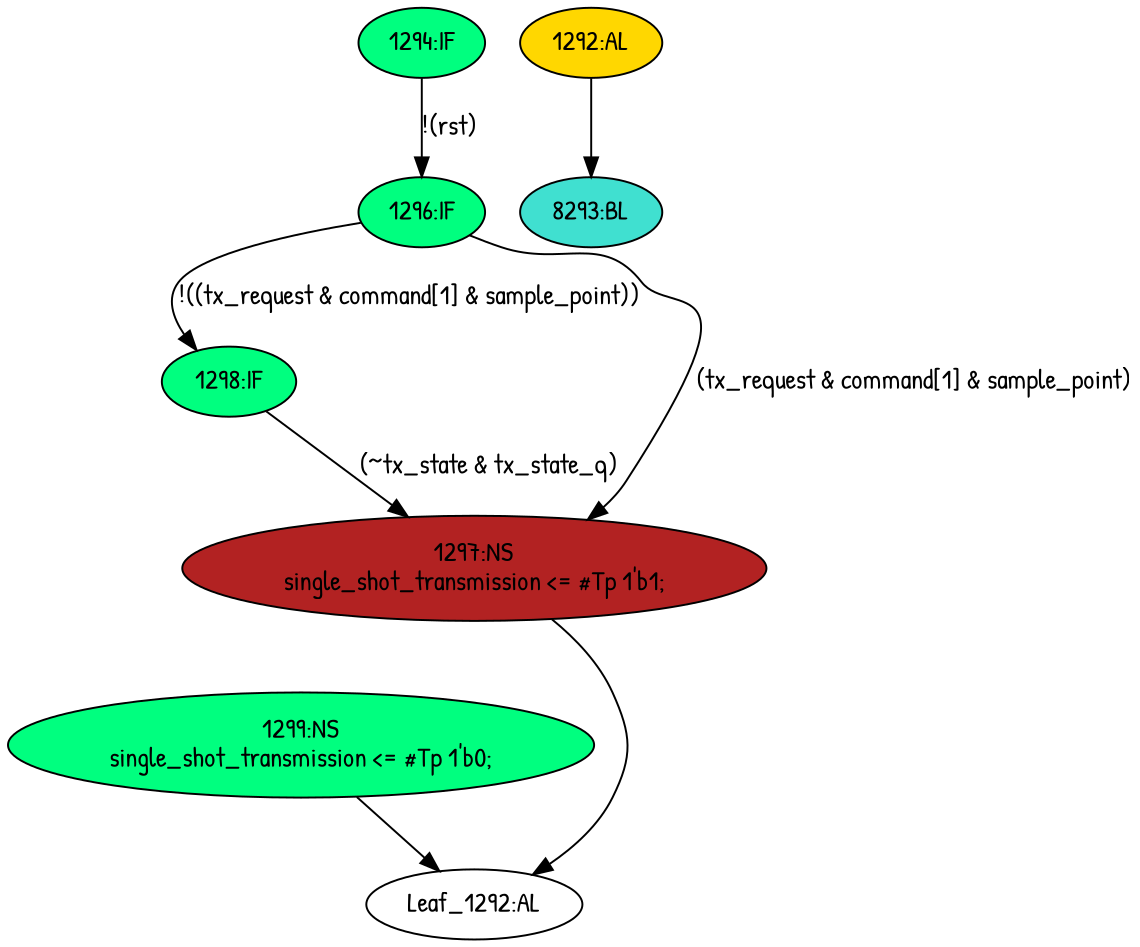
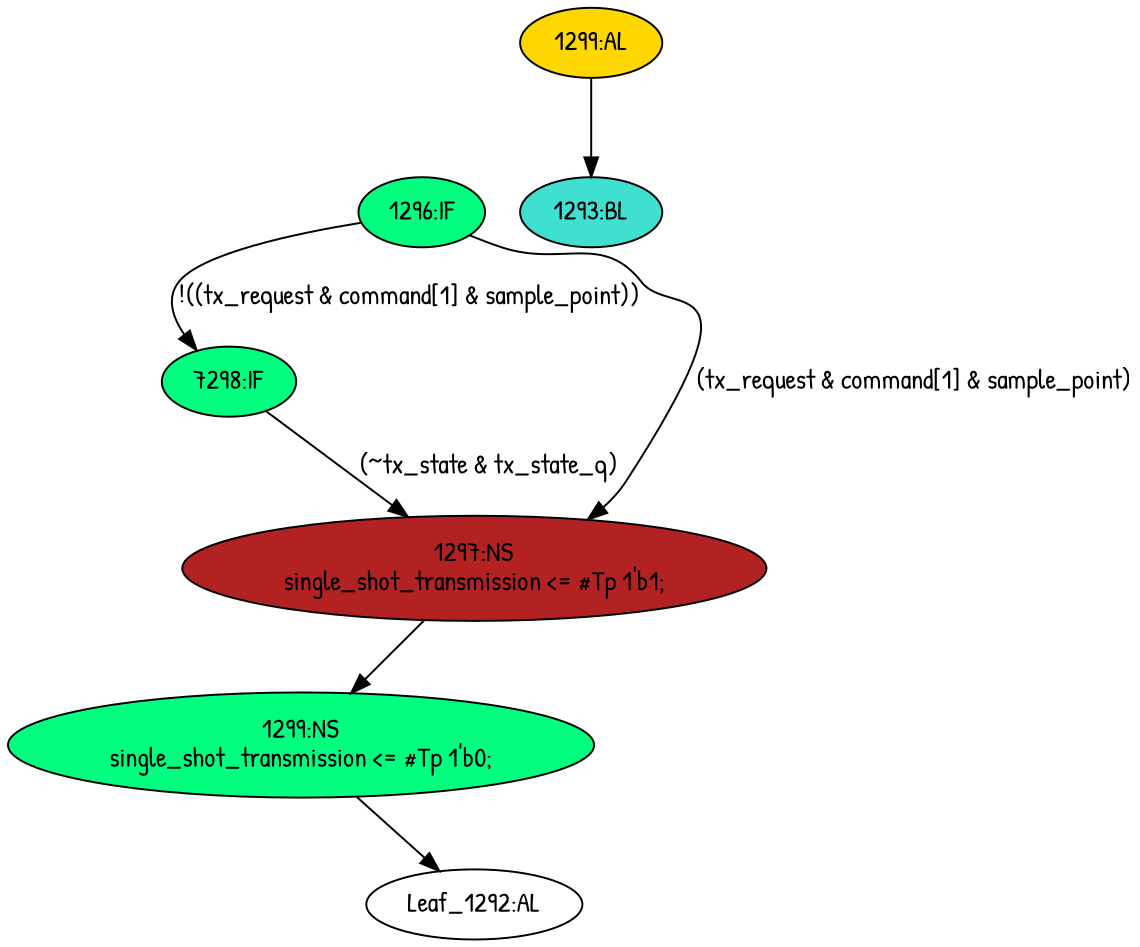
(422, 43) -> none
(591, 43) -> (591, 43)
(591, 212) -> (591, 212)
(229, 382) -> (229, 382)
(627, 743) -> (395, 650)
